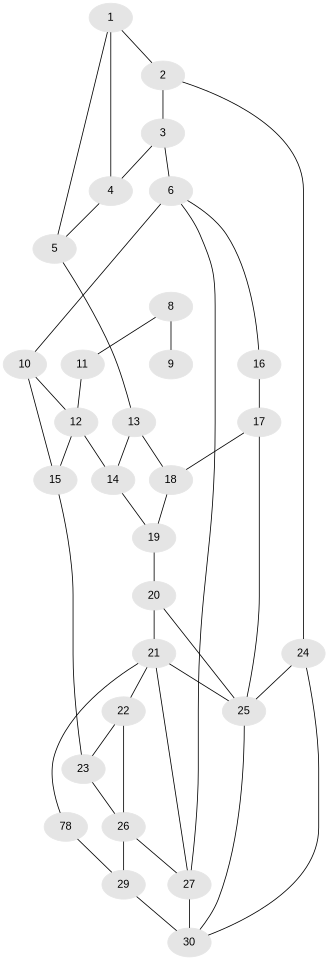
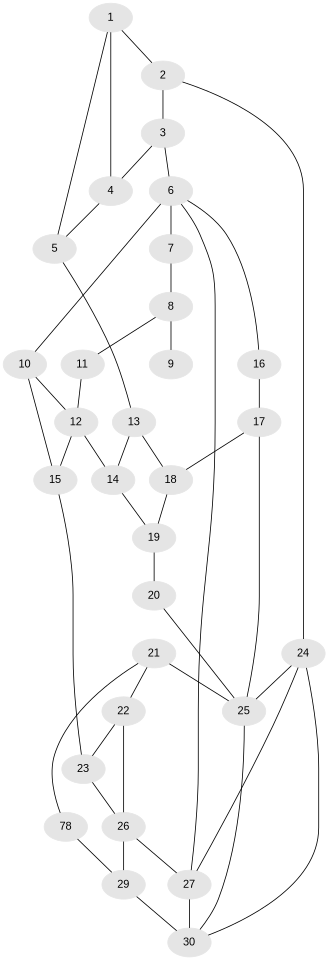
none -> (171, 249)
(154, 625) -> none
(172, 769) -> (251, 771)
